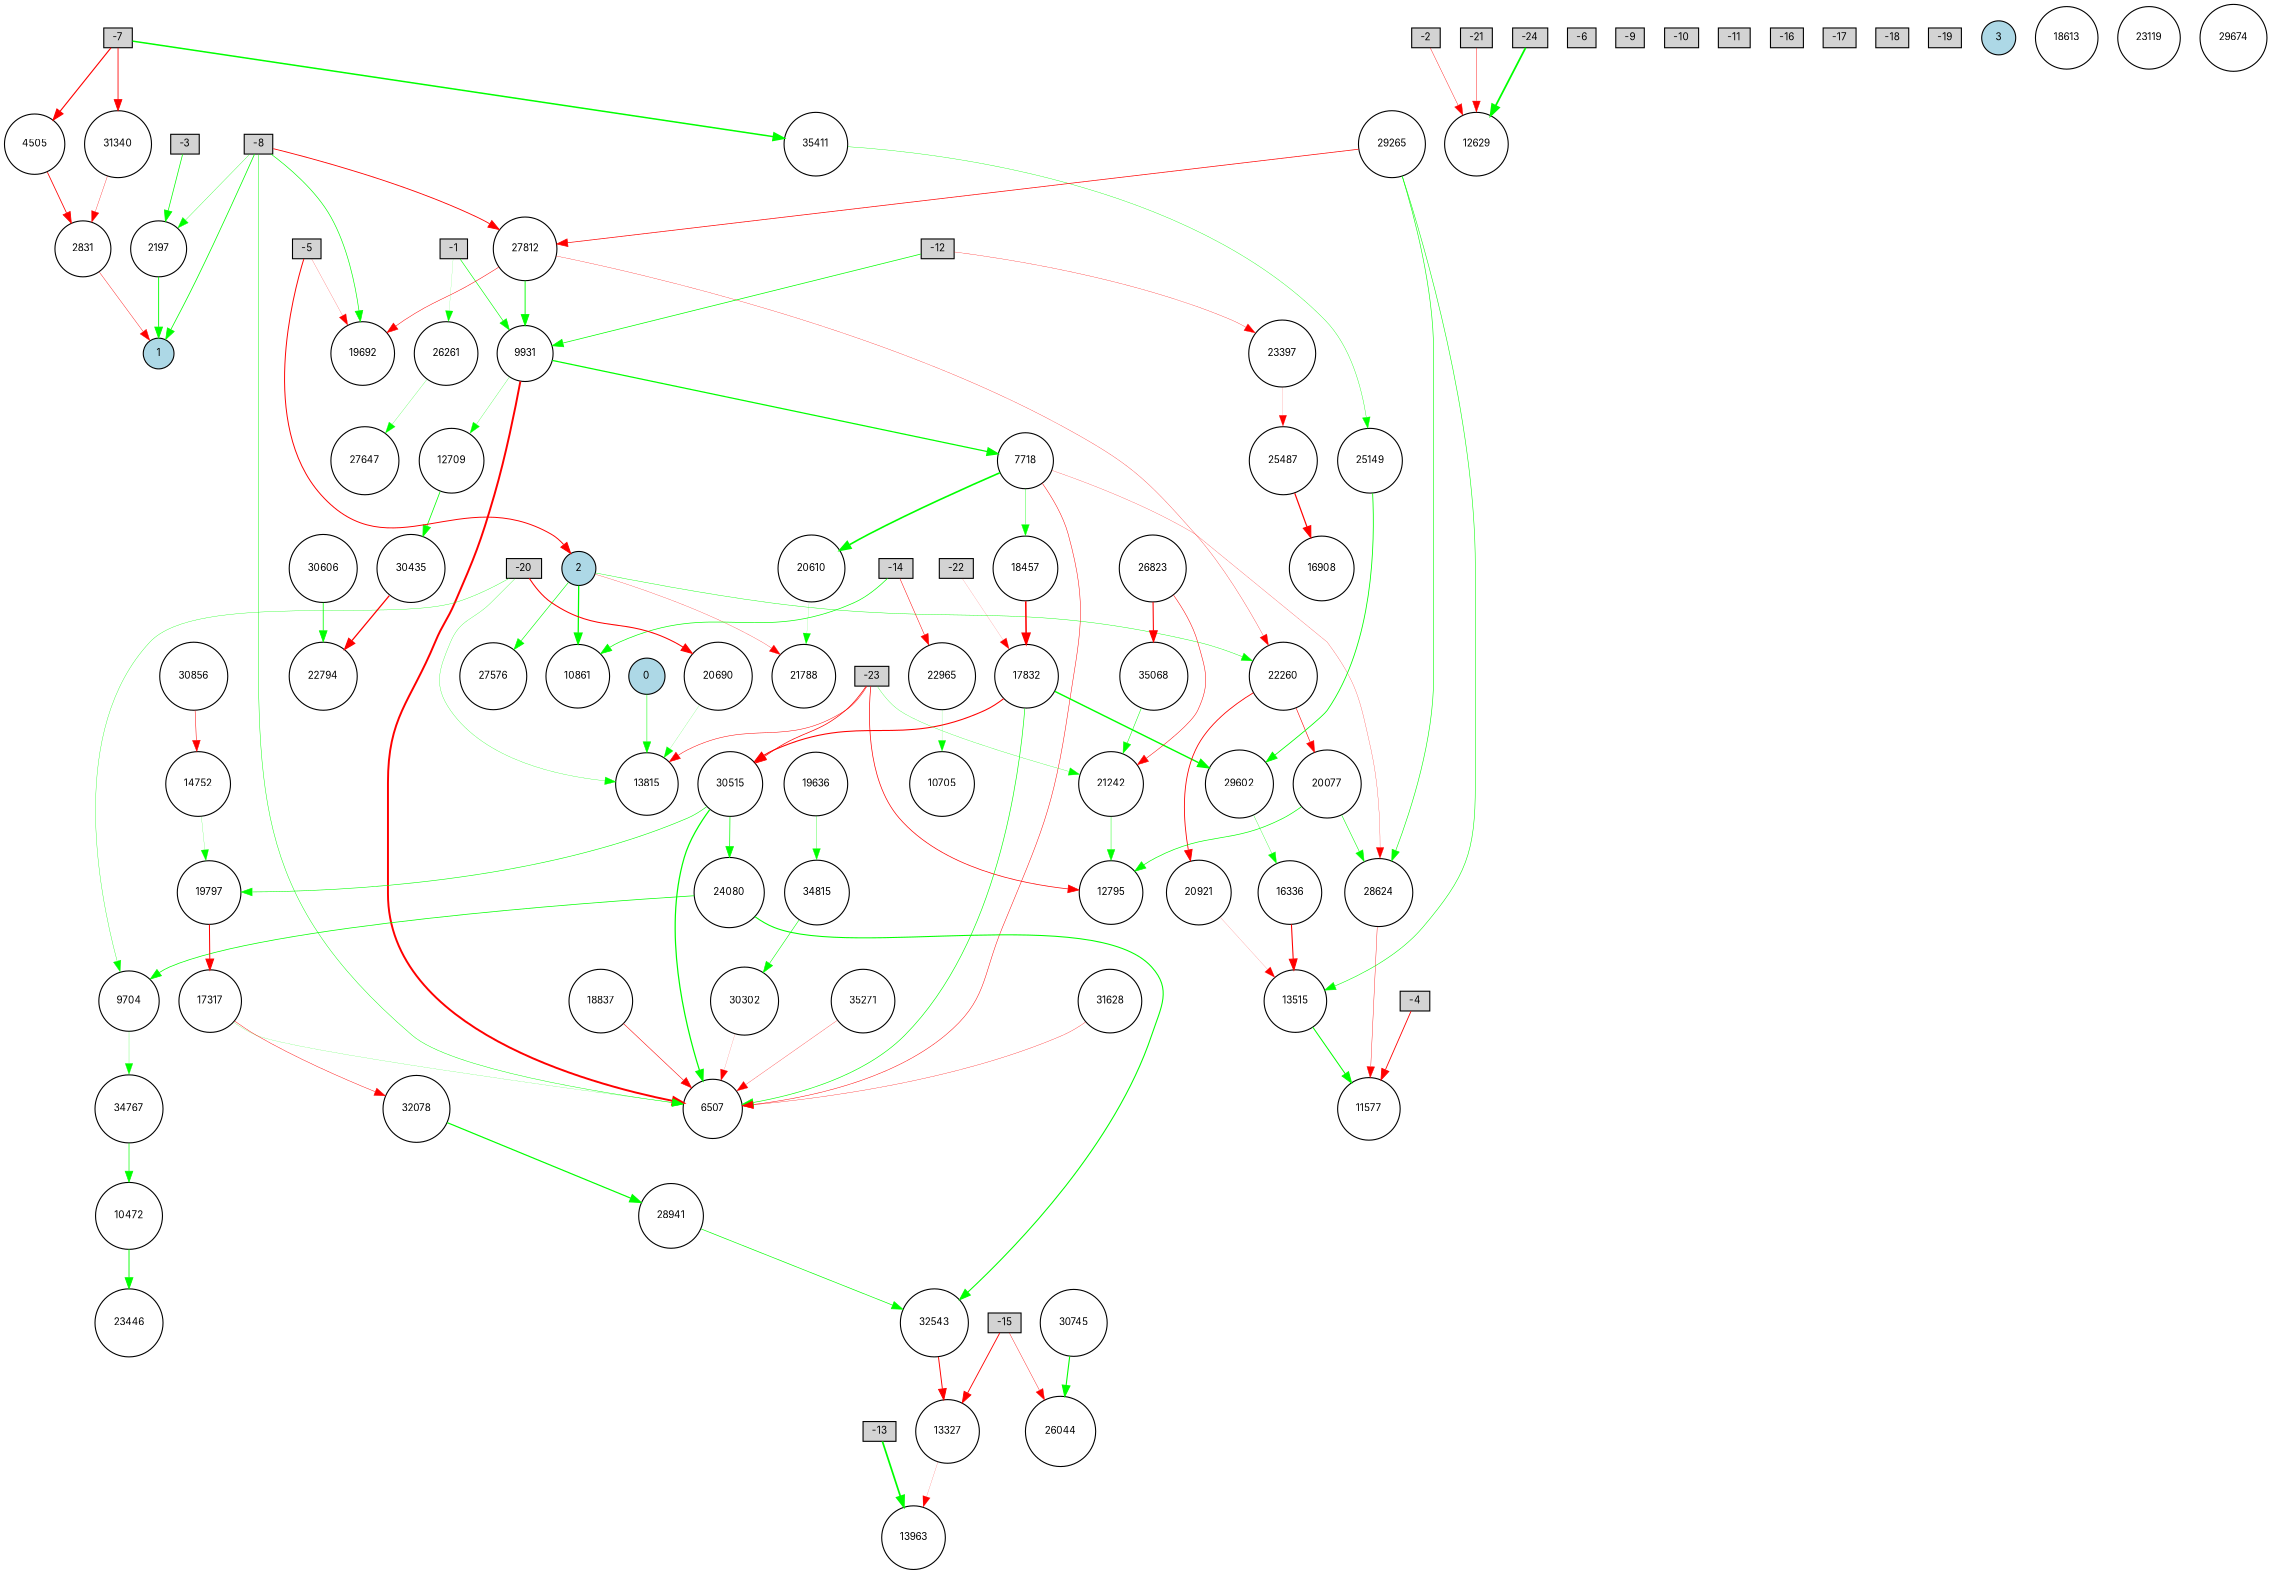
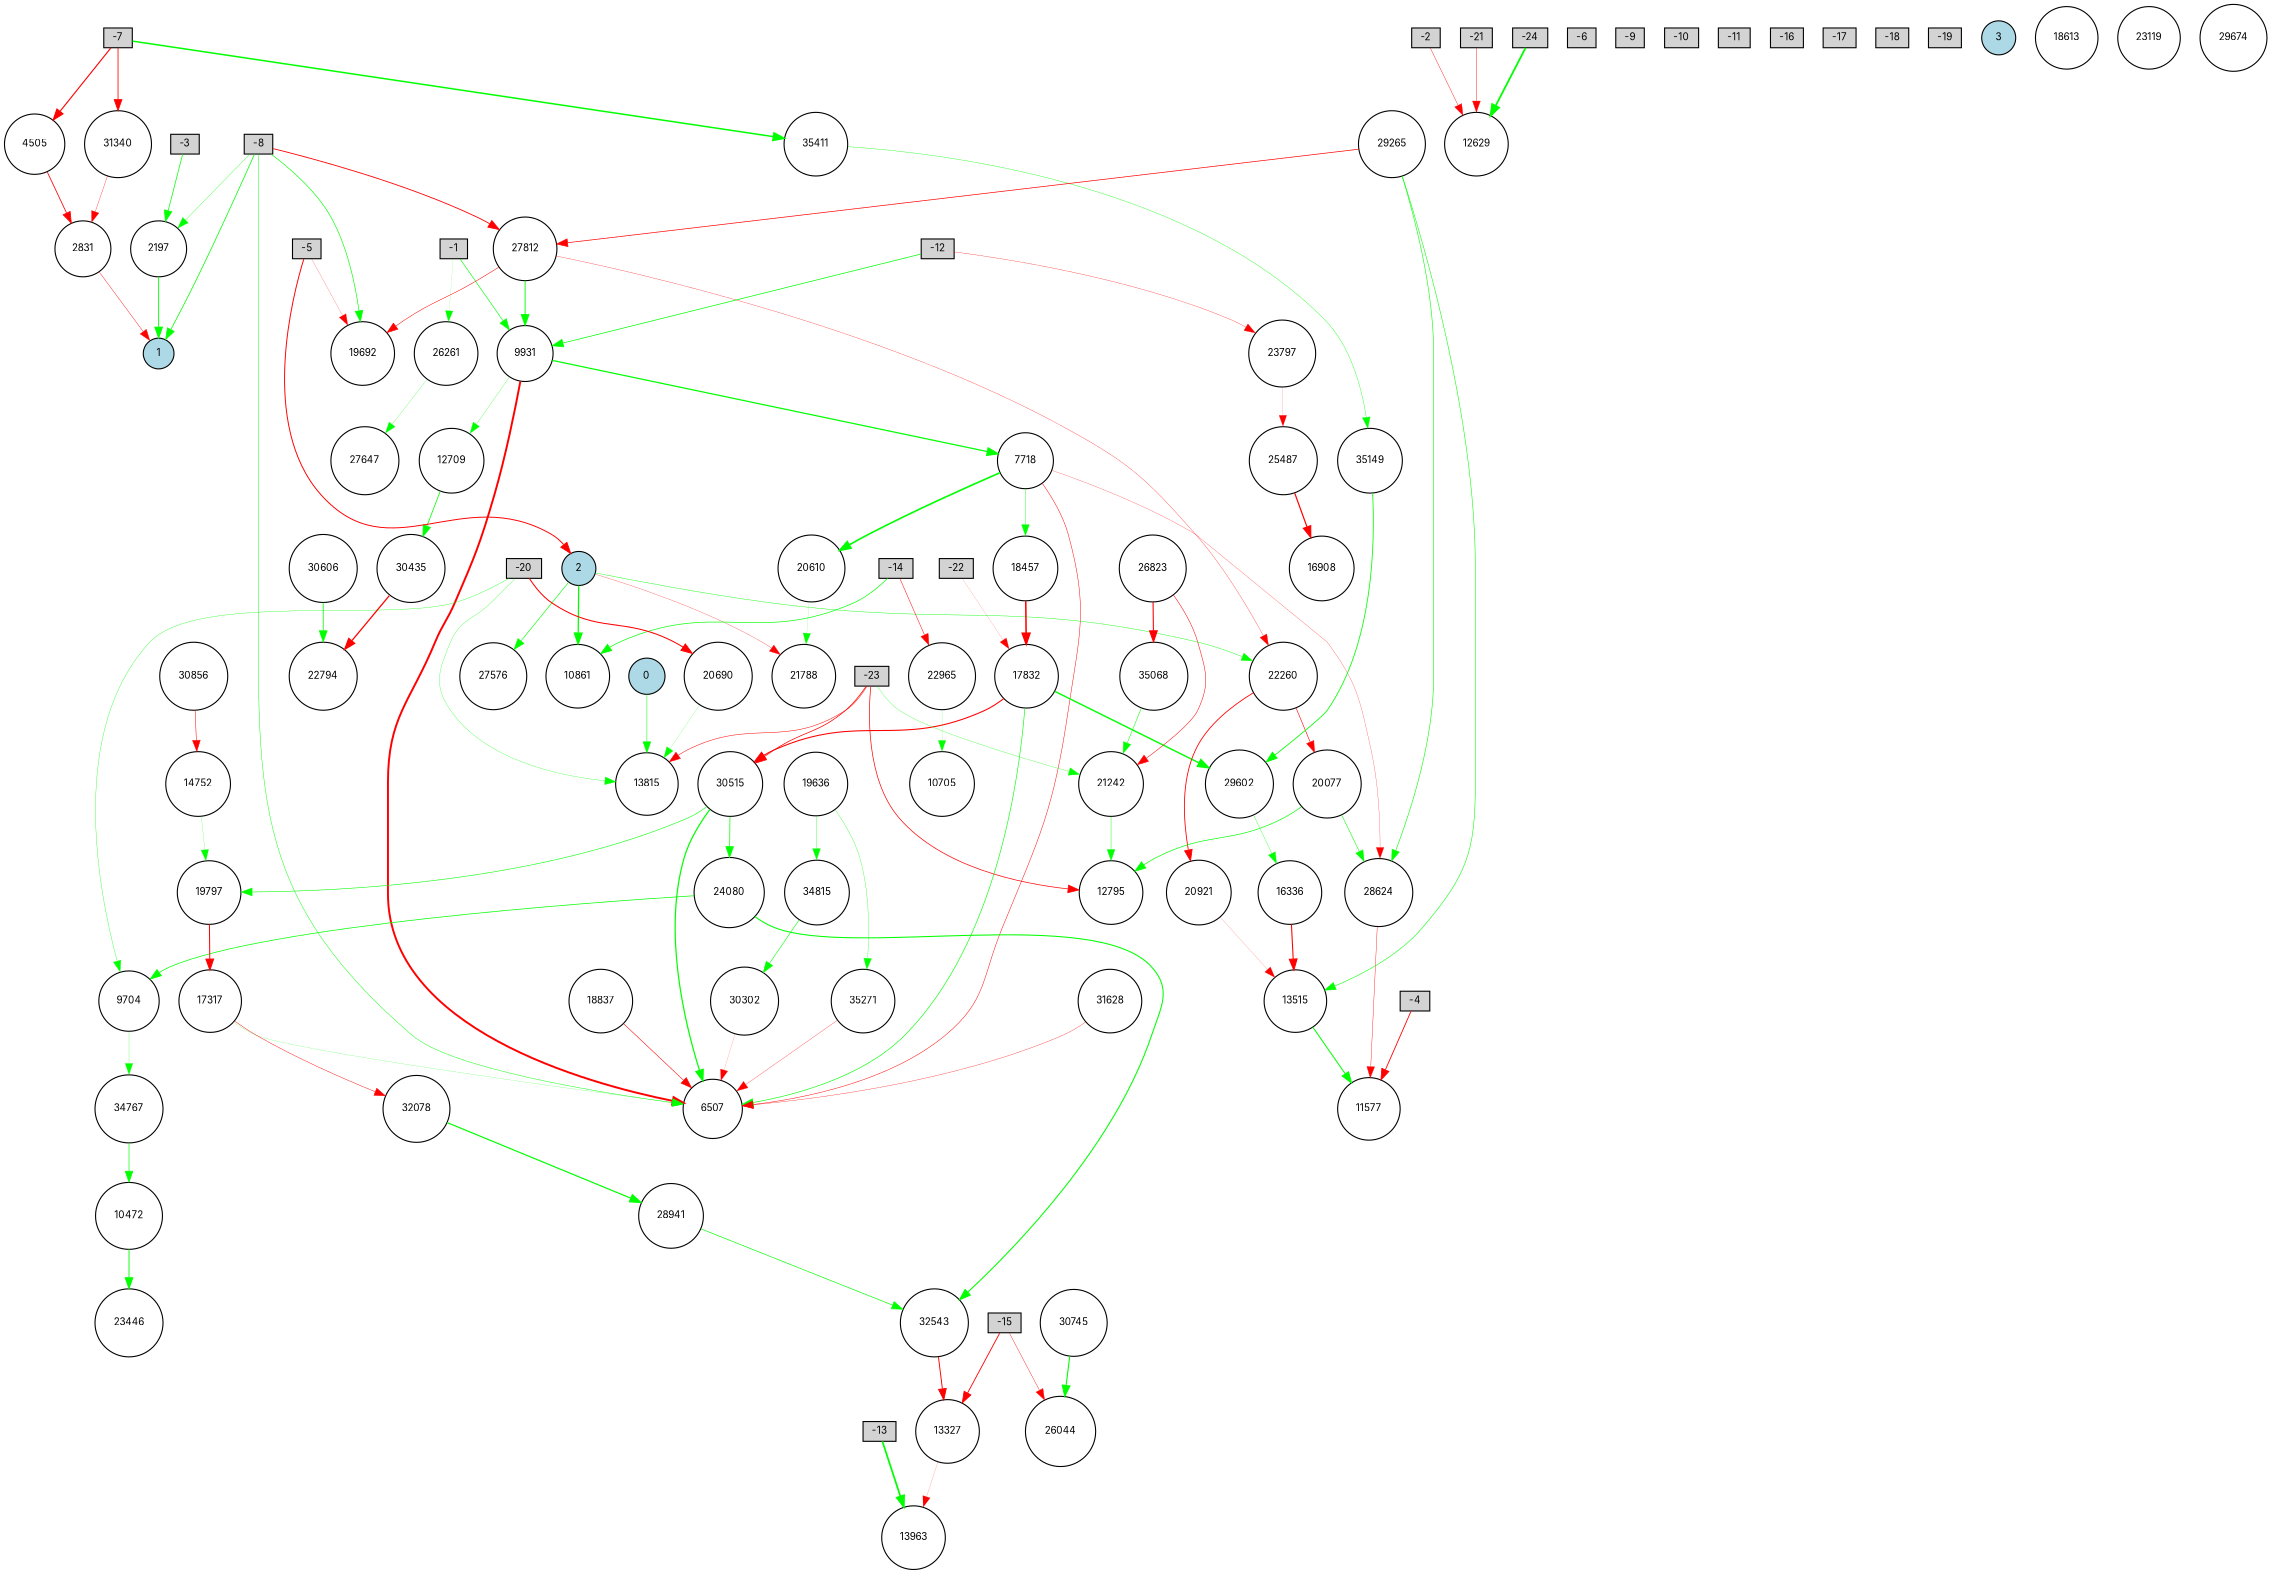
(1282, 354) -> (1282, 354)
(1370, 461) -> (1370, 461)
none -> (865, 881)
